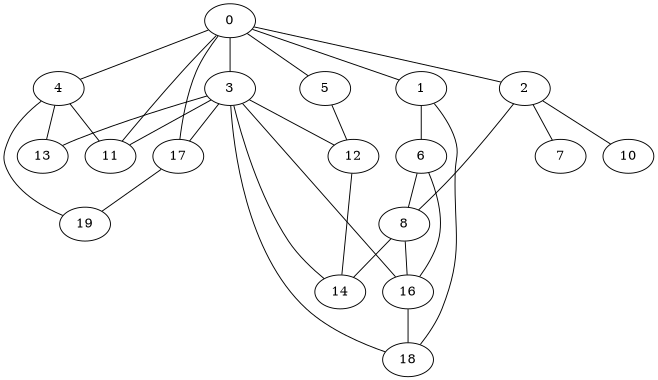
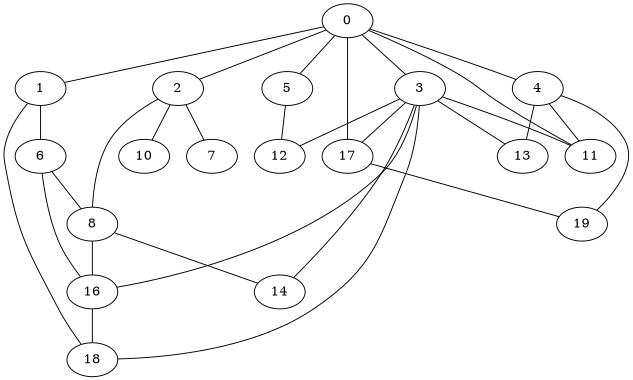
(346, 232) -> none
